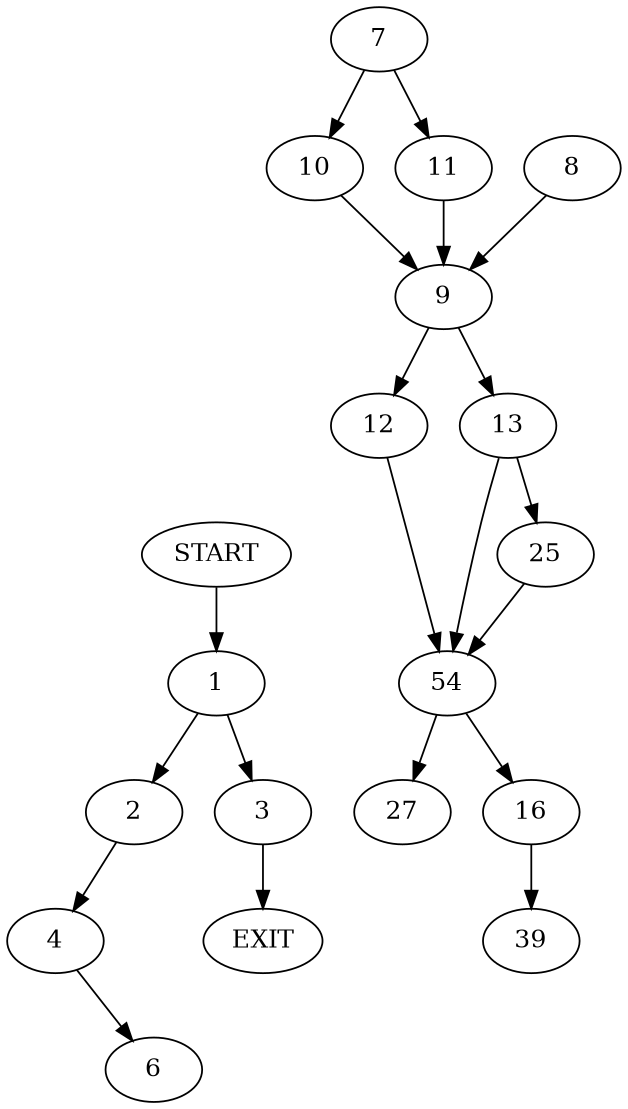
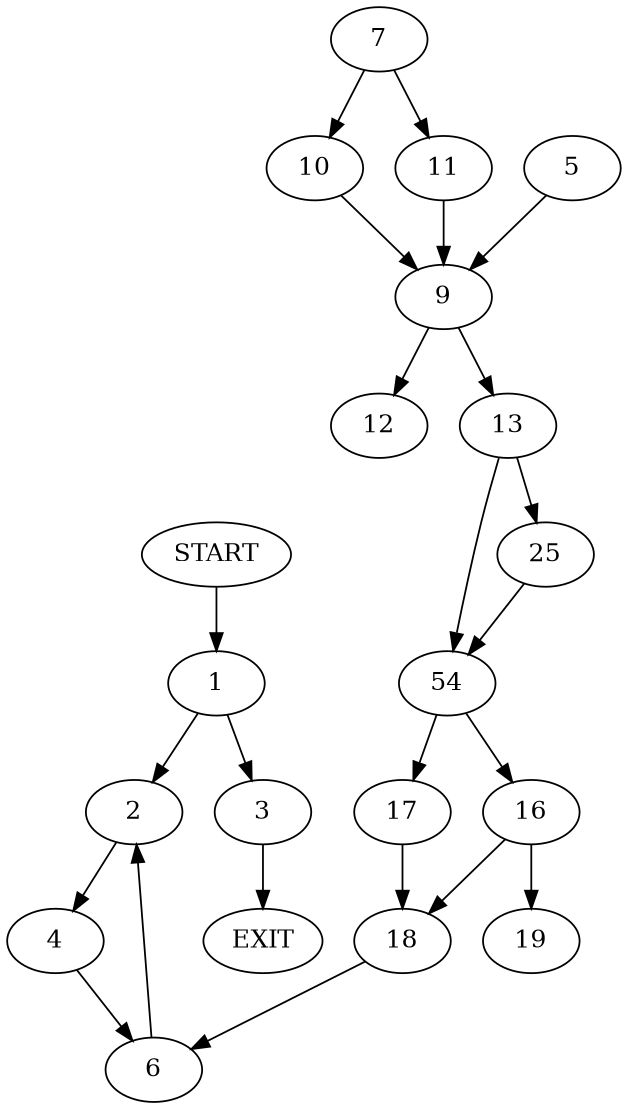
(572, 168) -> (572, 168)
(411, 546) -> none
(402, 812) -> (402, 812)
none -> (402, 941)
(531, 941) -> (531, 941)
none -> (145, 950)
